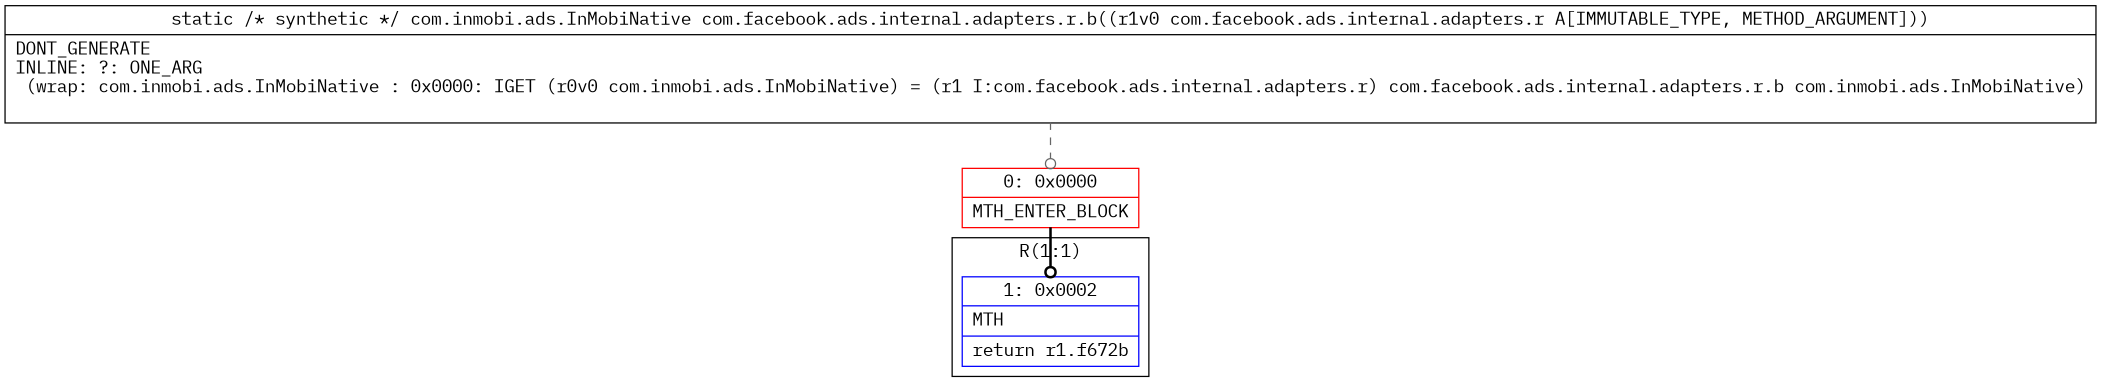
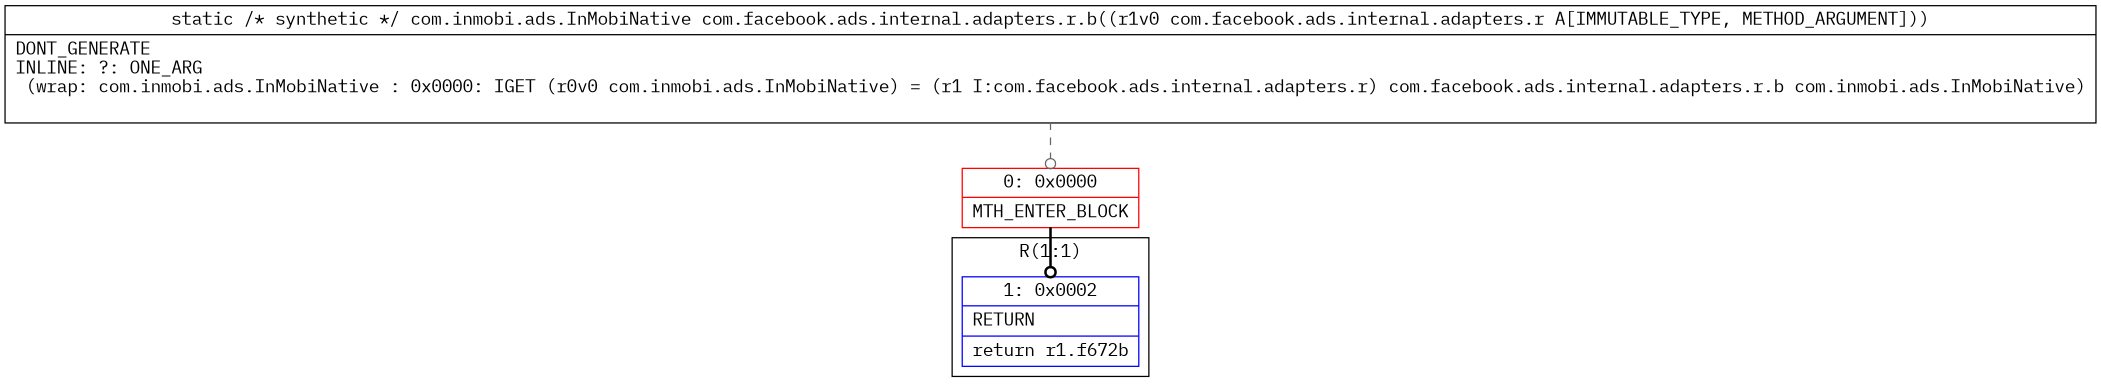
(988, 320) -> (1004, 320)
